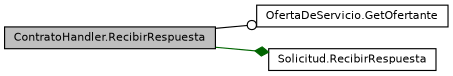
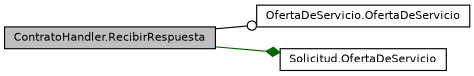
(352, 16) -> (363, 16)
(352, 60) -> (363, 60)
